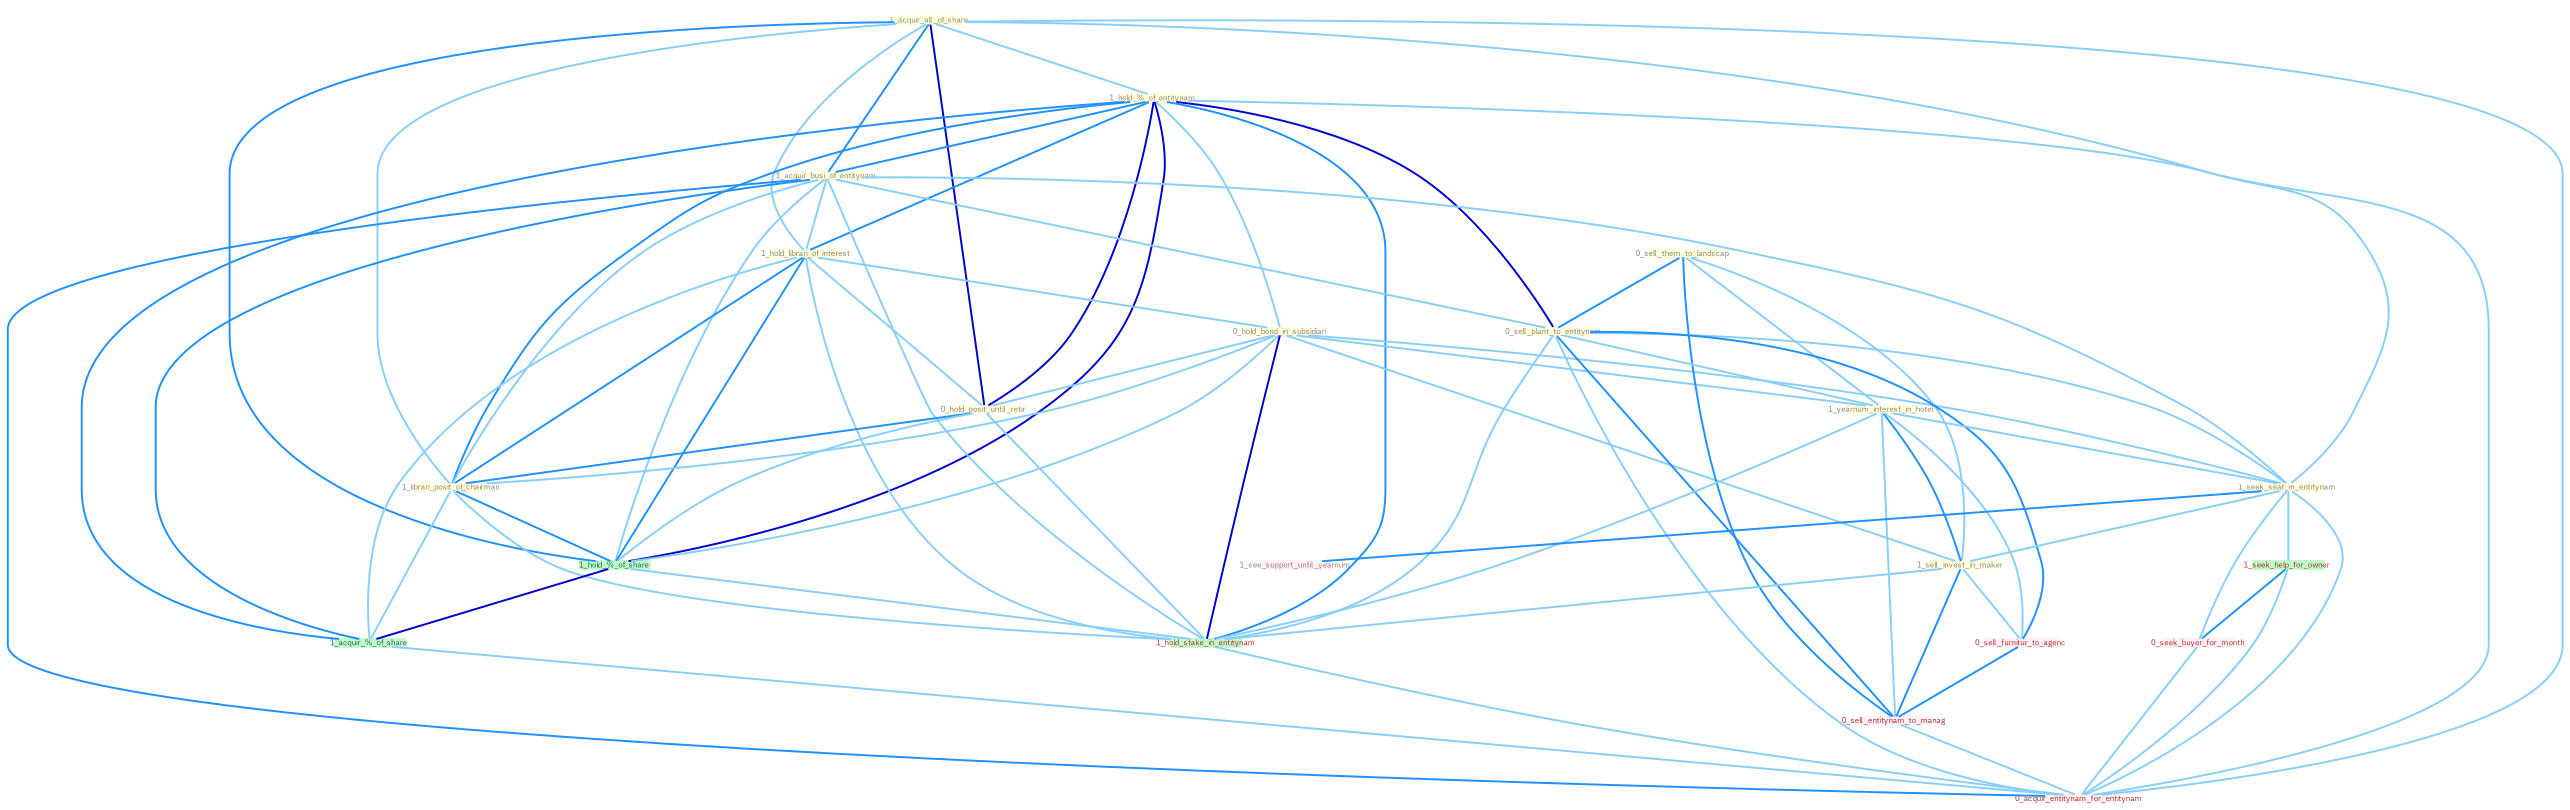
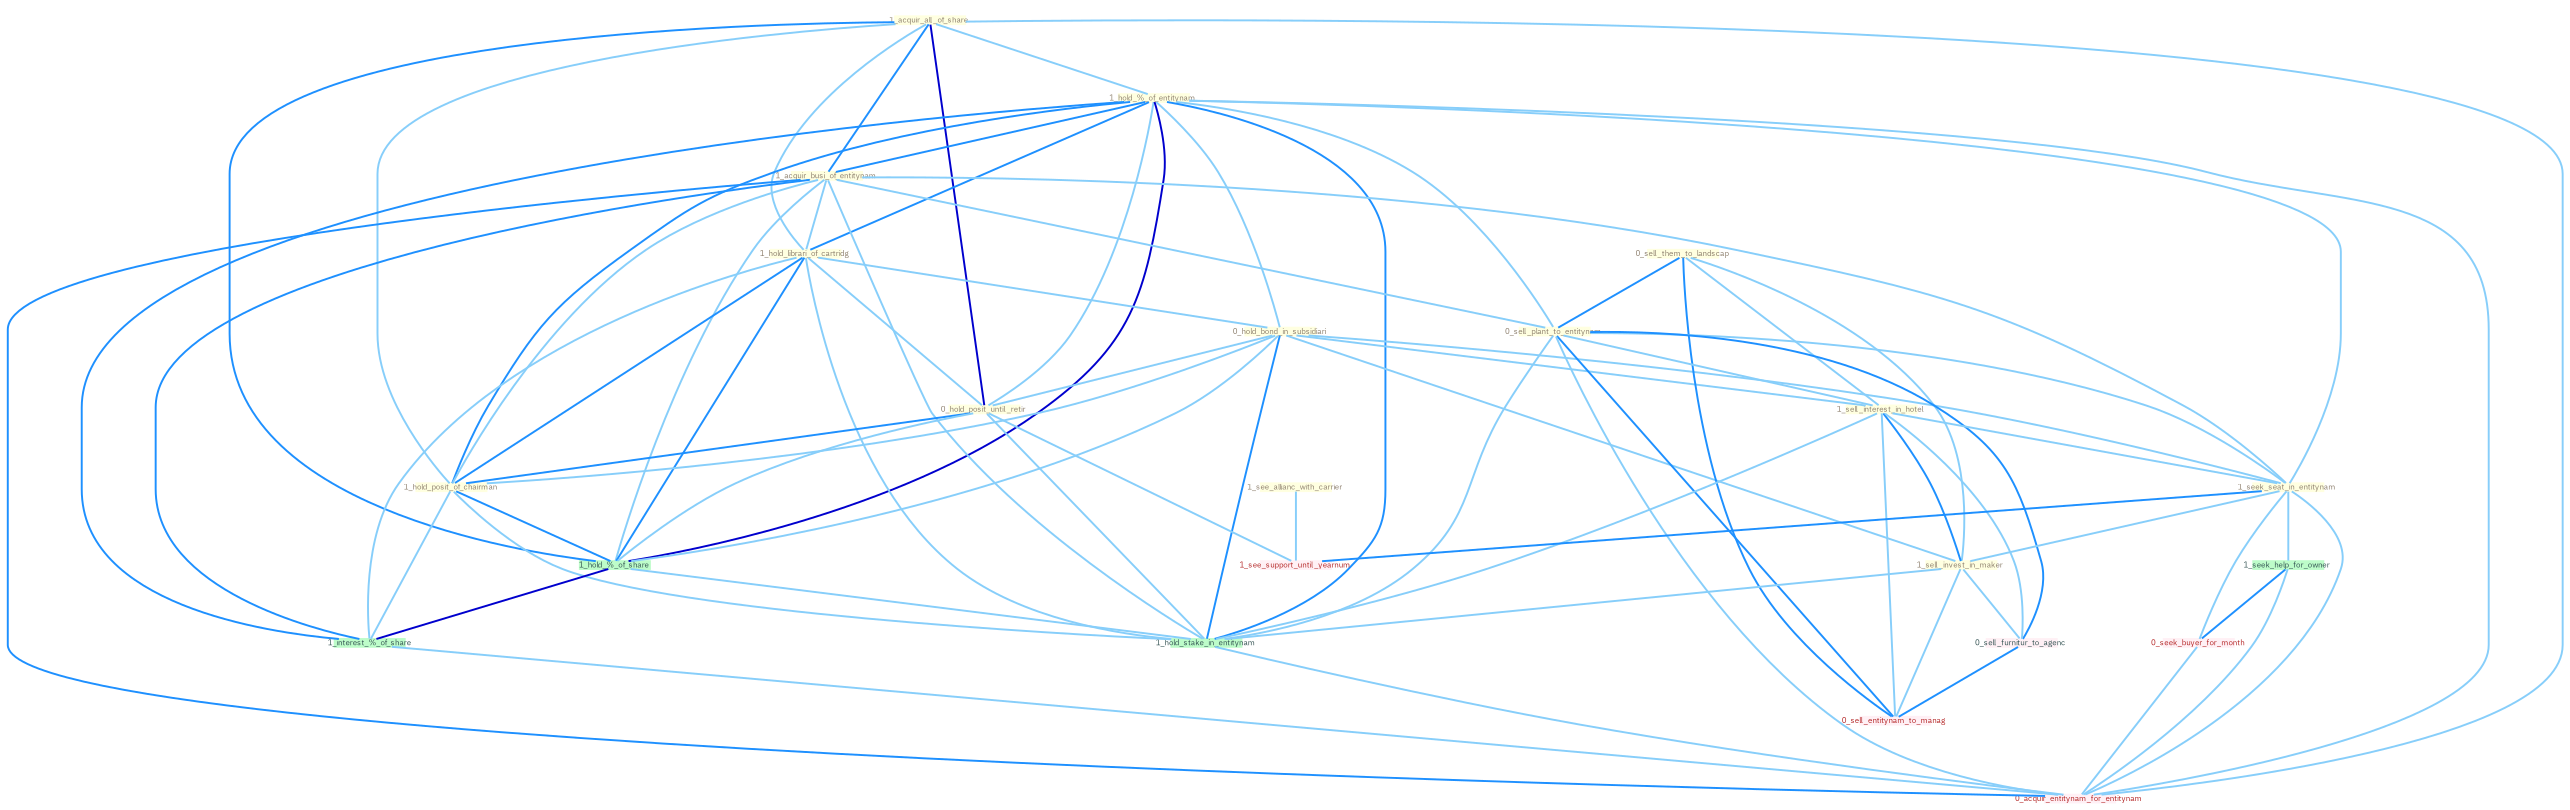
(1816, 88) -> (2108, 166)
(1396, 163) -> (1396, 163)
(806, 254) -> (806, 254)
(1104, 273) -> (1104, 273)
(1882, 409) -> (1882, 409)
(451, 487) -> (451, 487)
none -> (1140, 487)
(1243, 487) -> (1243, 487)
none -> (1296, 487)
(1296, 565) -> (1296, 565)
(2288, 565) -> (2288, 565)
(370, 643) -> (370, 643)
(1206, 643) -> (1206, 643)
(1928, 643) -> (1928, 643)
(2022, 643) -> (2022, 643)
(1988, 760) -> none
